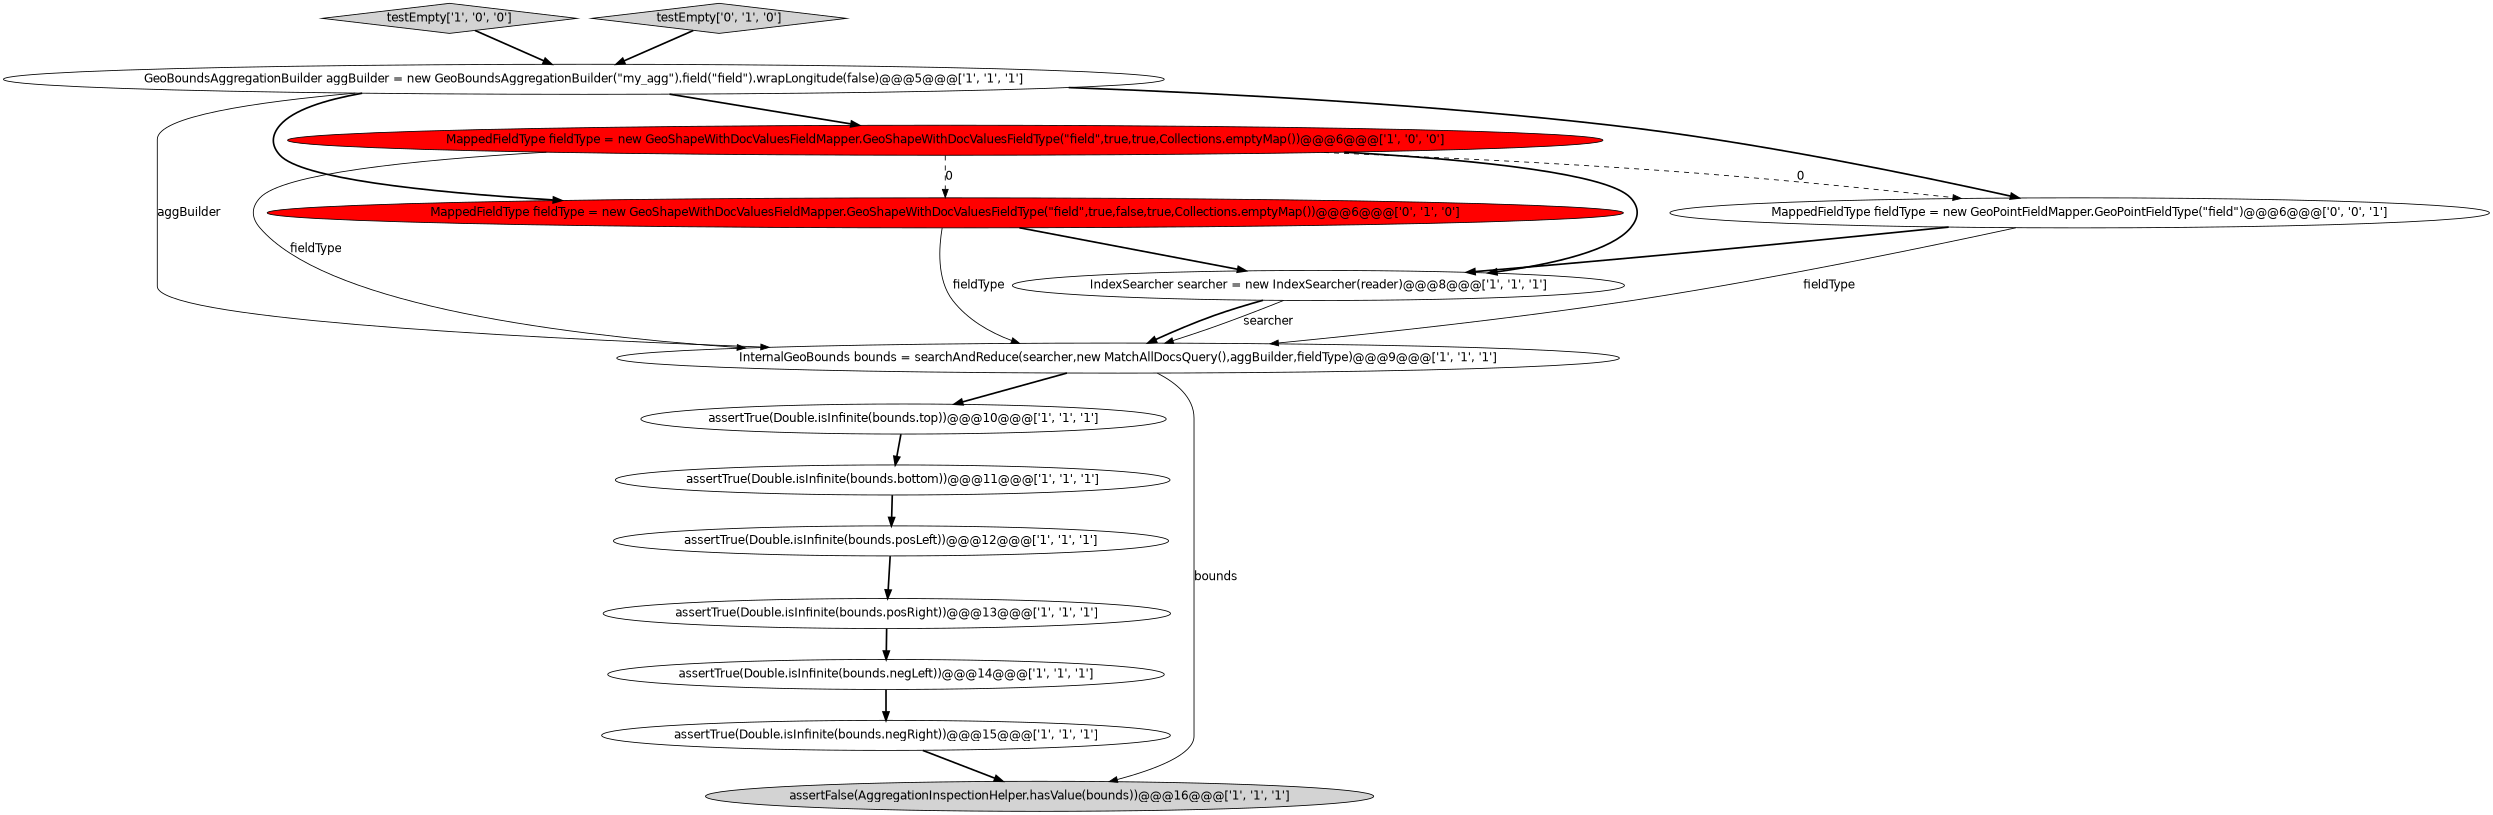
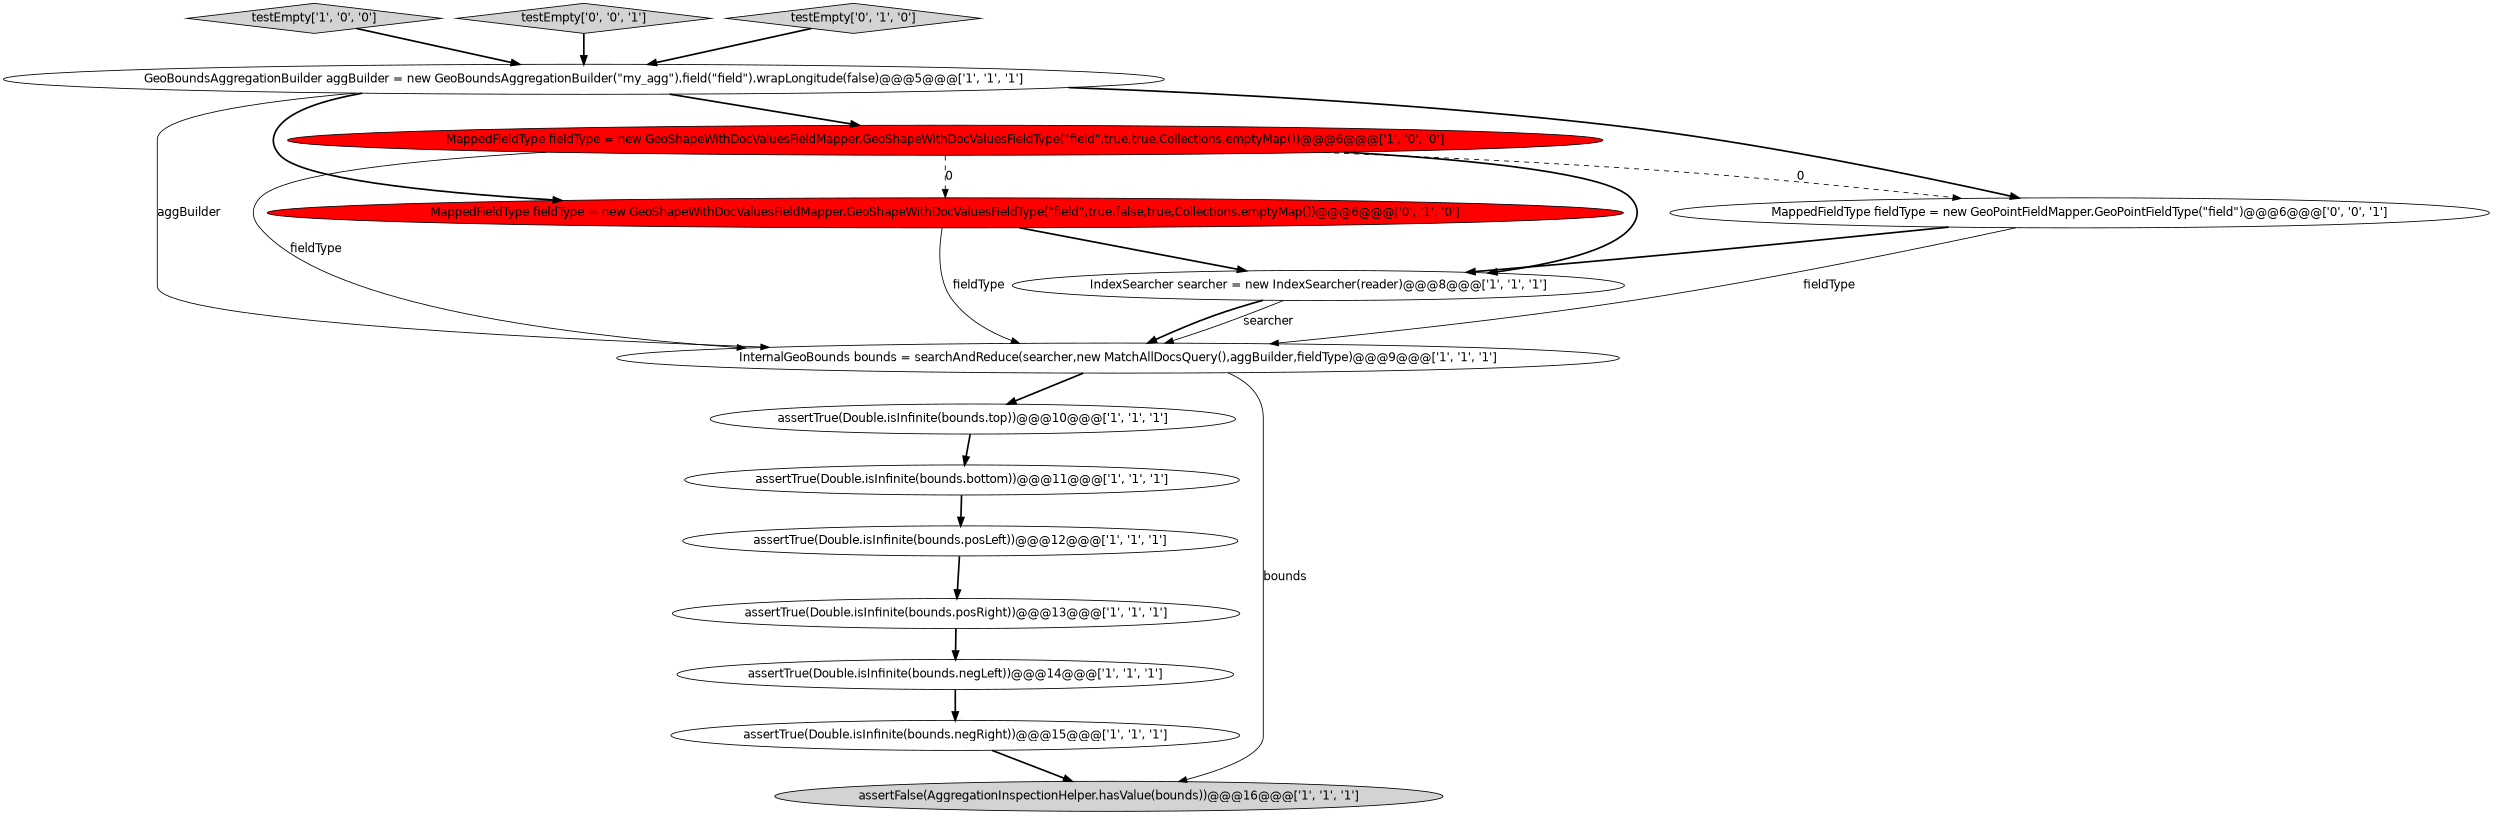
none -> (584, 18)
